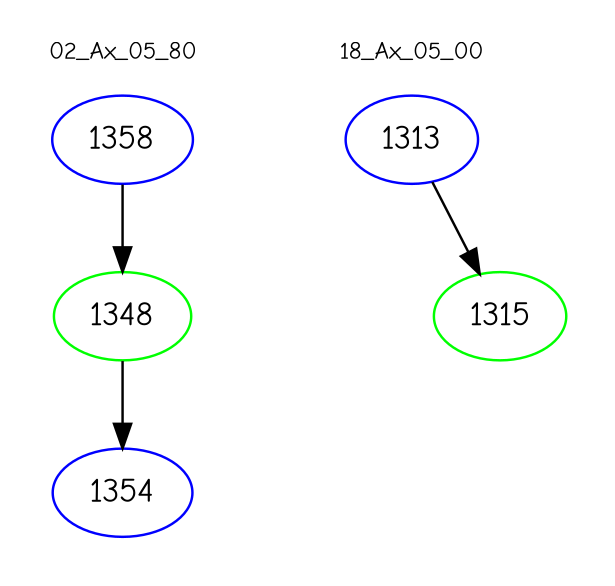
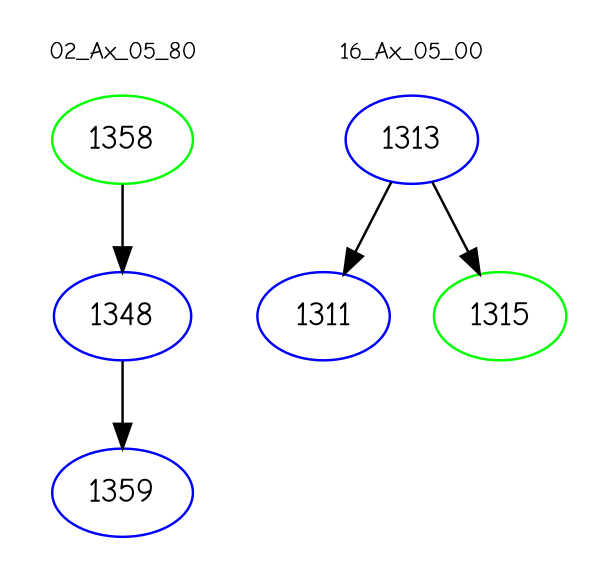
(412, 53) -> (412, 53)
(123, 140) -> (123, 140)
(123, 316) -> (123, 316)
none -> (324, 316)
(123, 493) -> (123, 493)
